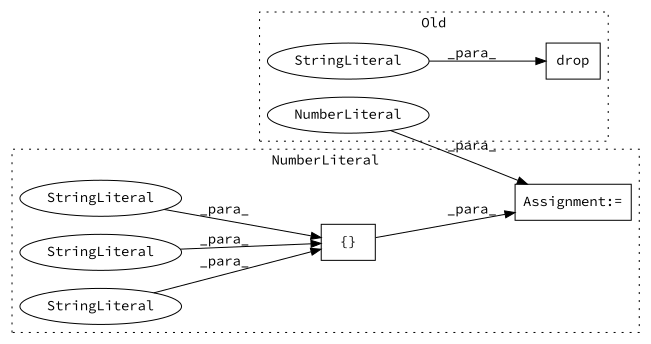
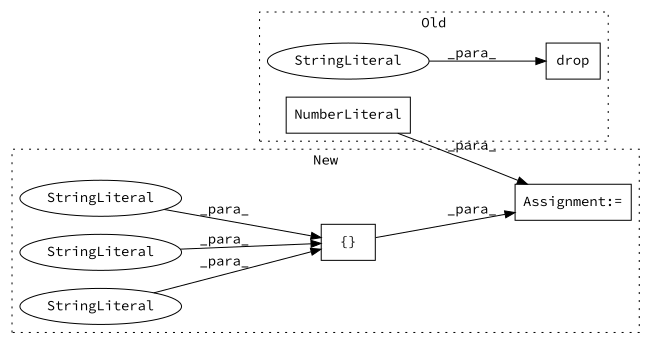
(348, 115) -> (348, 115)
(326, 161) -> (326, 161)
